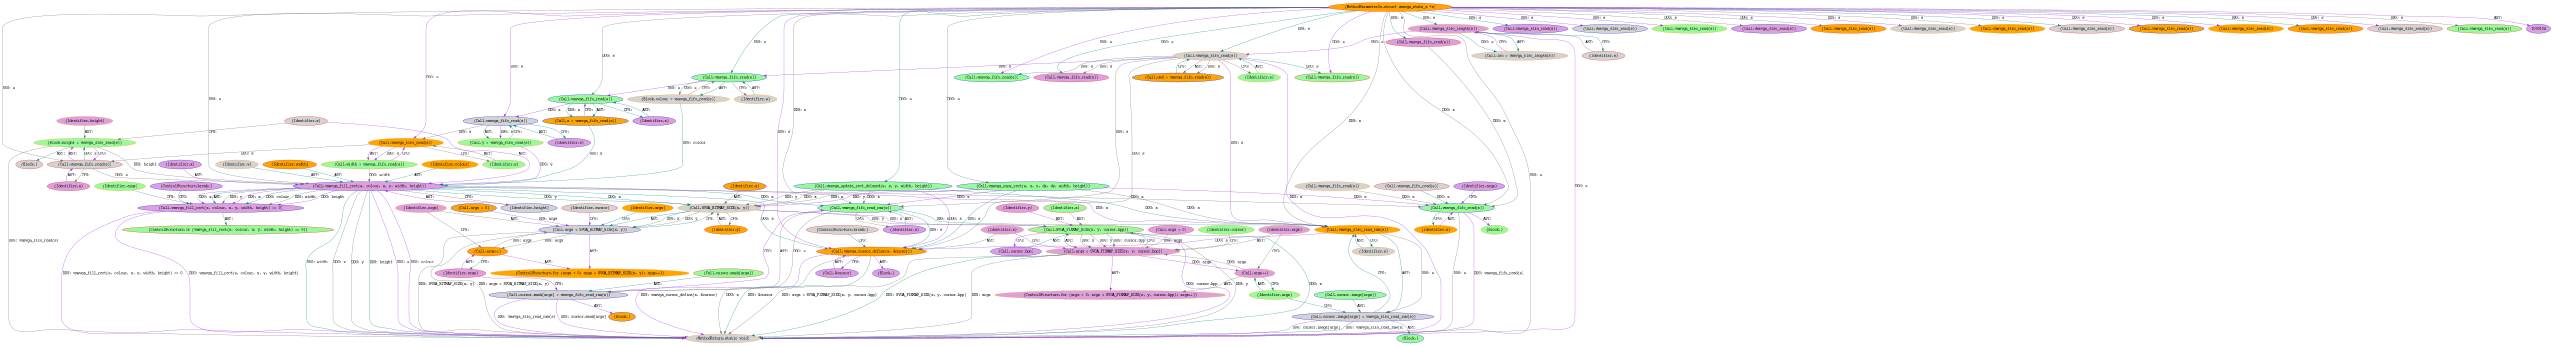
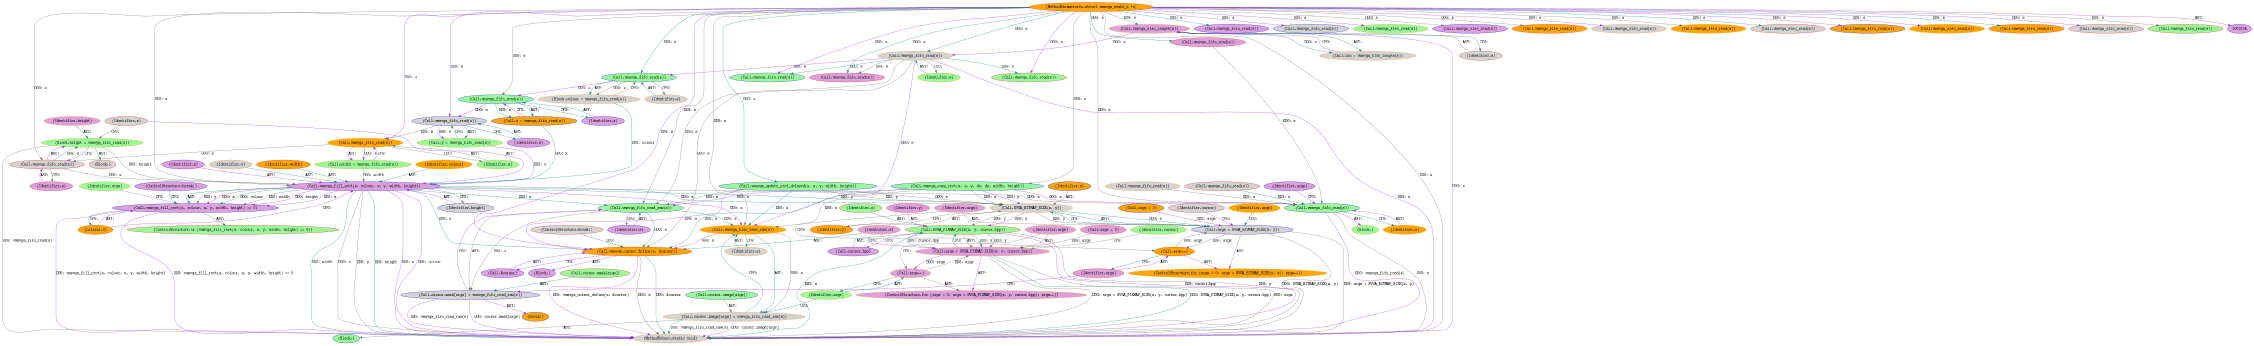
(1178, 78) -> none
none -> (96, 230)
(1363, 317) -> (734, 317)
